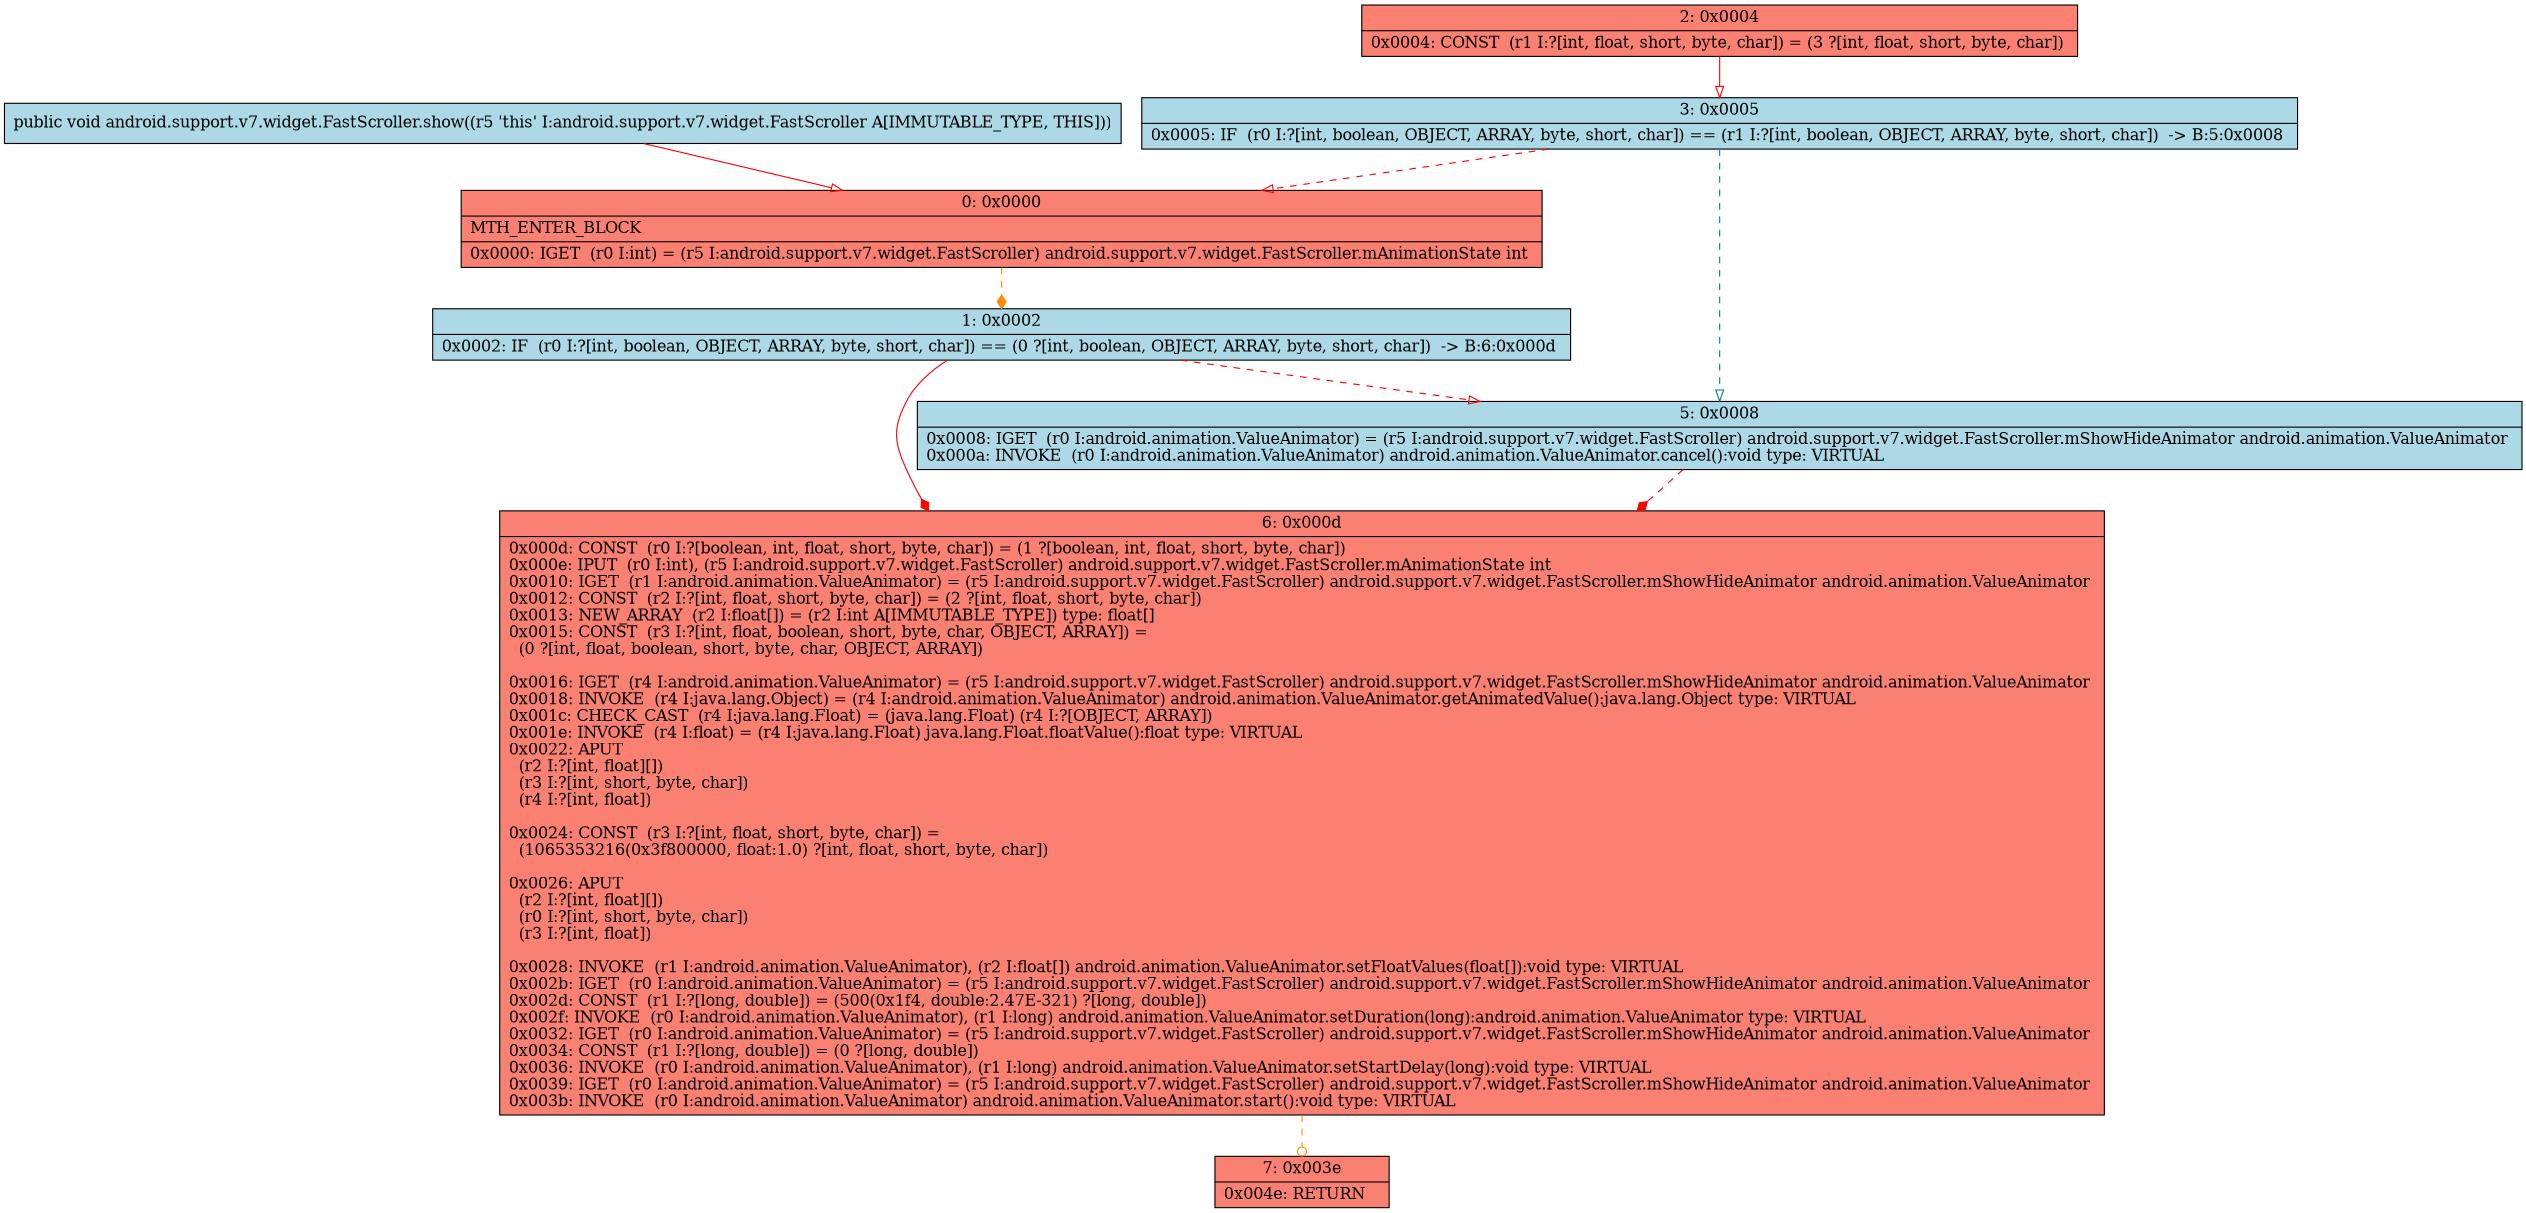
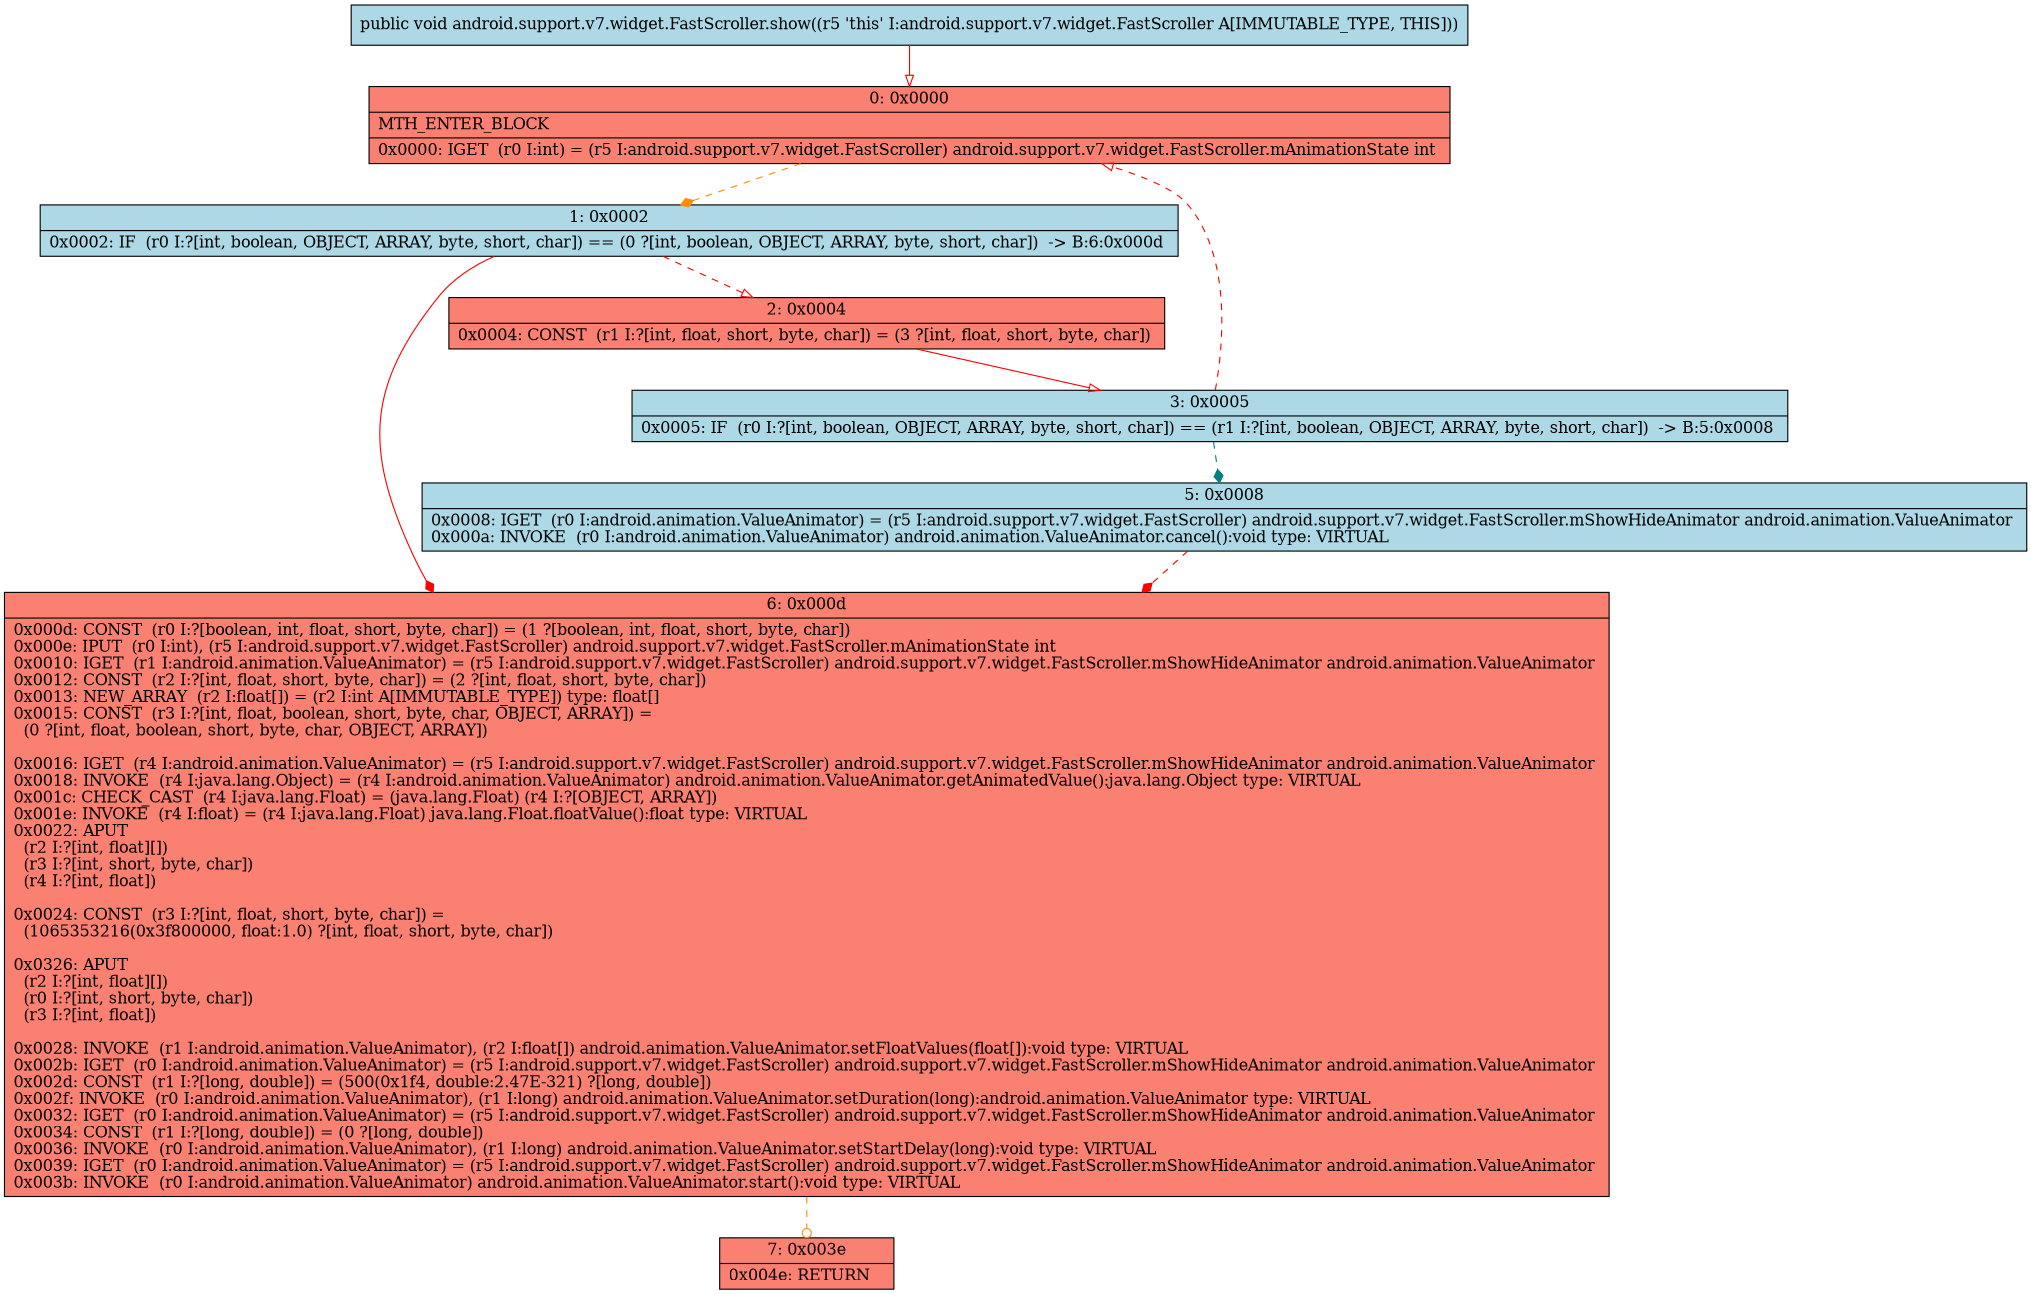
(1720, 270) -> (1216, 456)
(1325, 380) -> (703, 275)
(571, 884) -> (76, 965)
